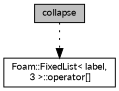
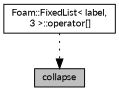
(60, 35) -> (60, 46)
